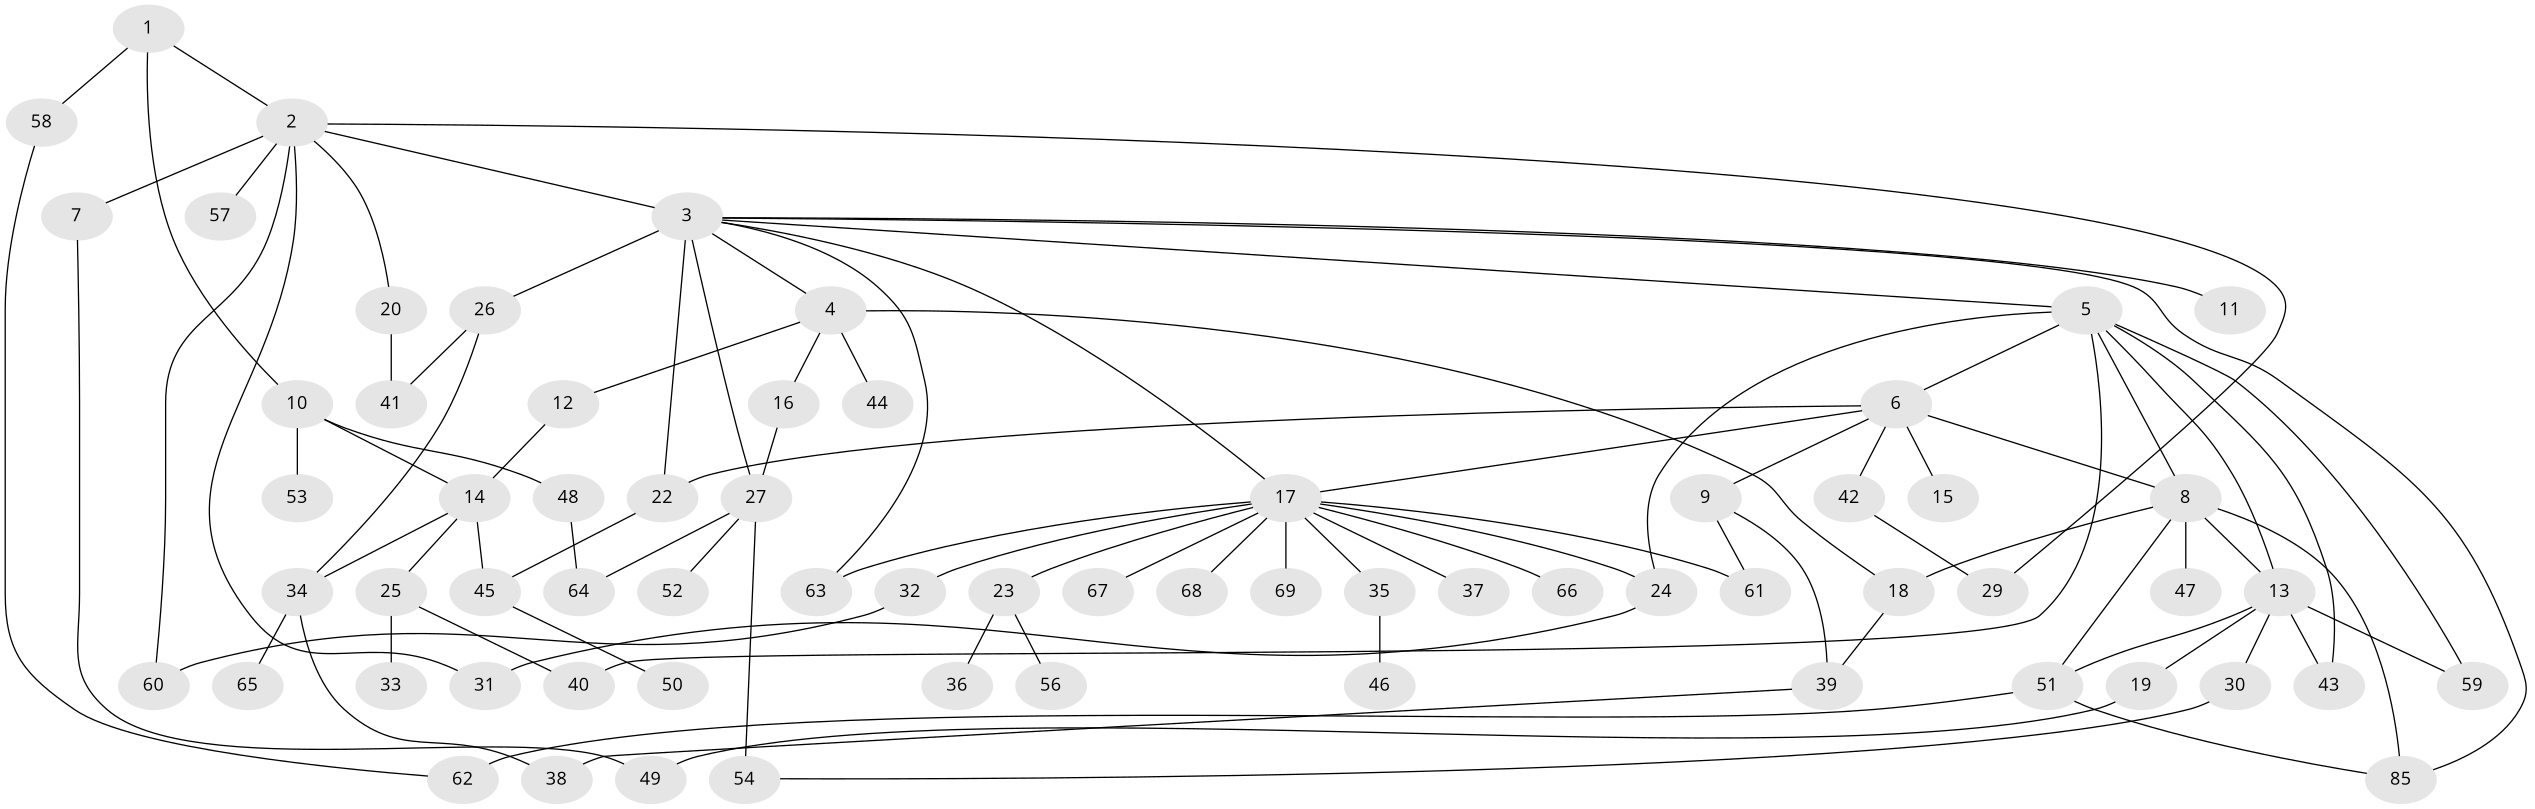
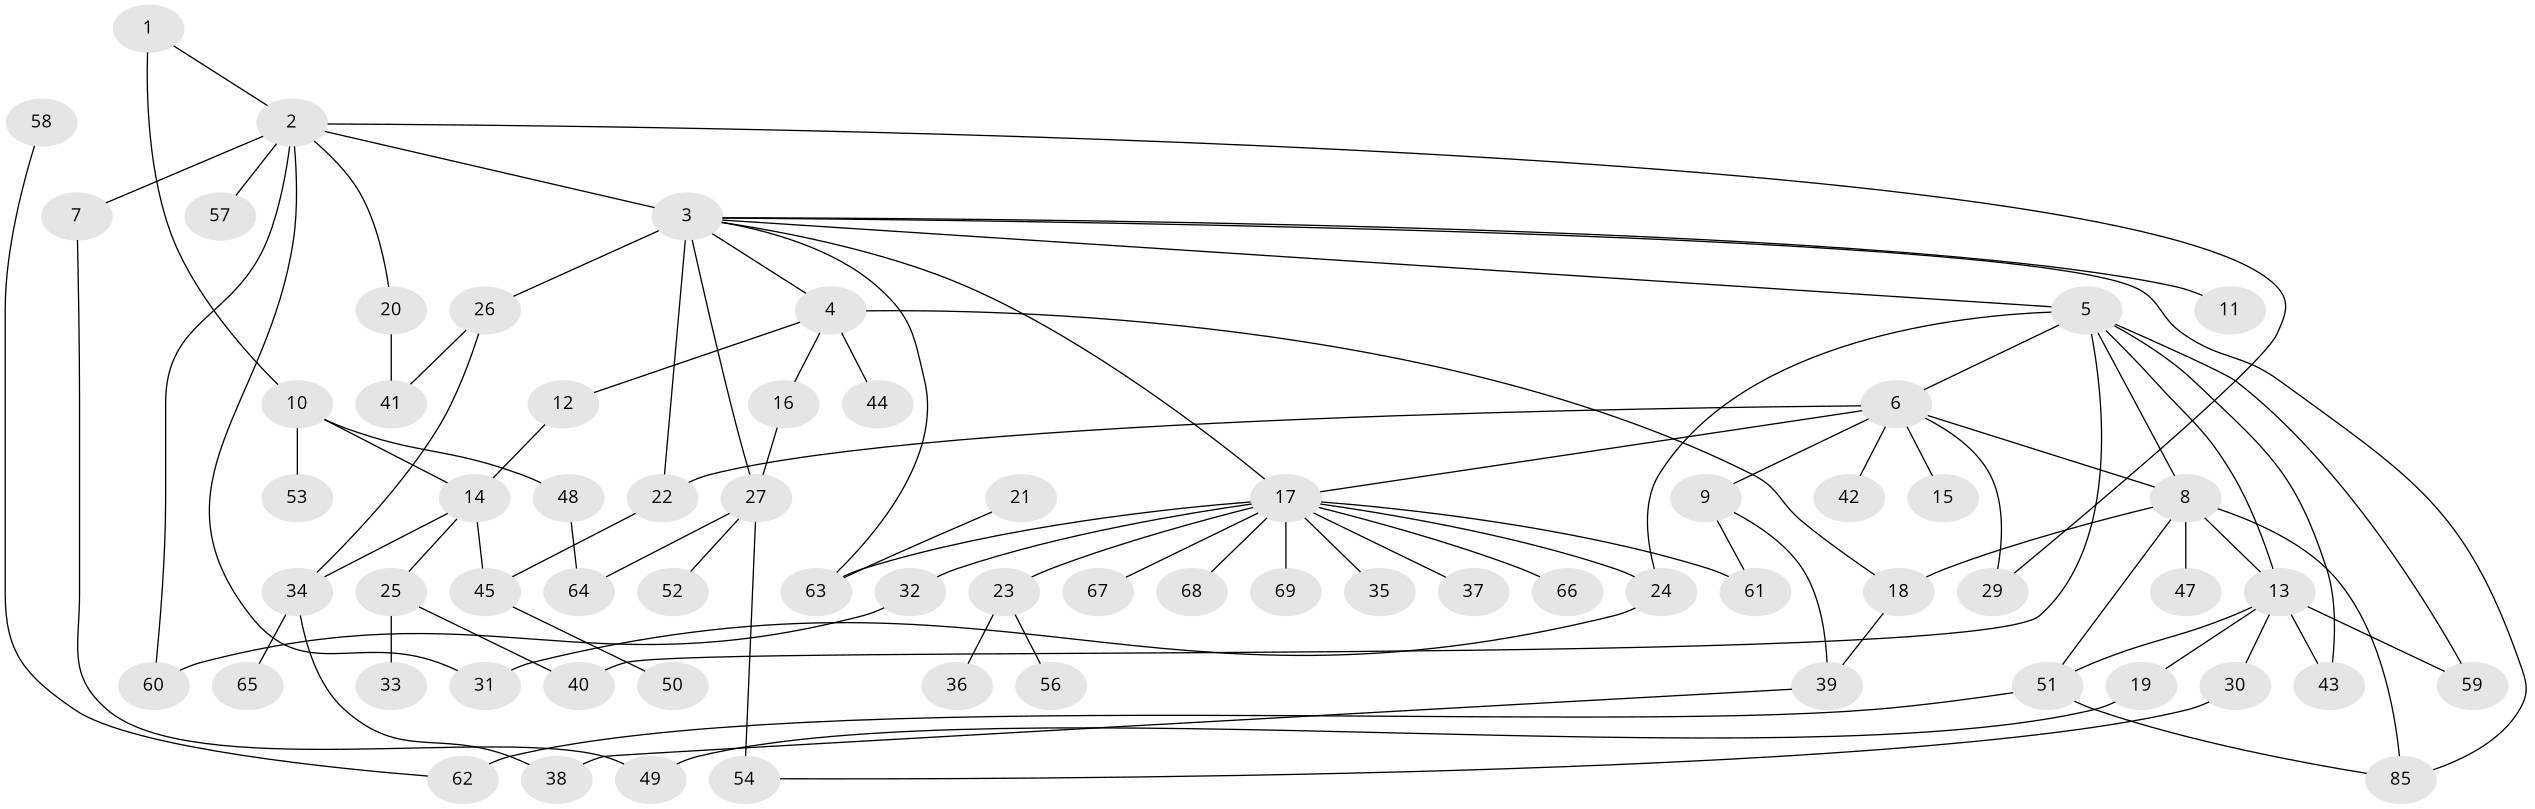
(95, 76) -> none
none -> (1021, 498)
(1921, 545) -> (1992, 479)
(1380, 686) -> none
